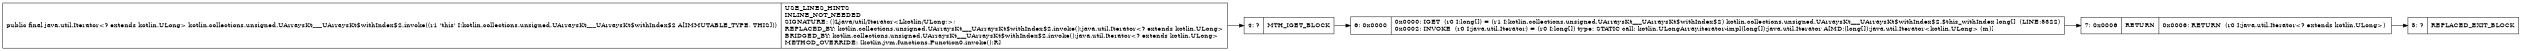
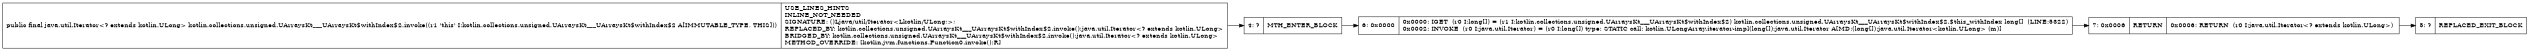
(1299, 25) -> (1303, 25)
